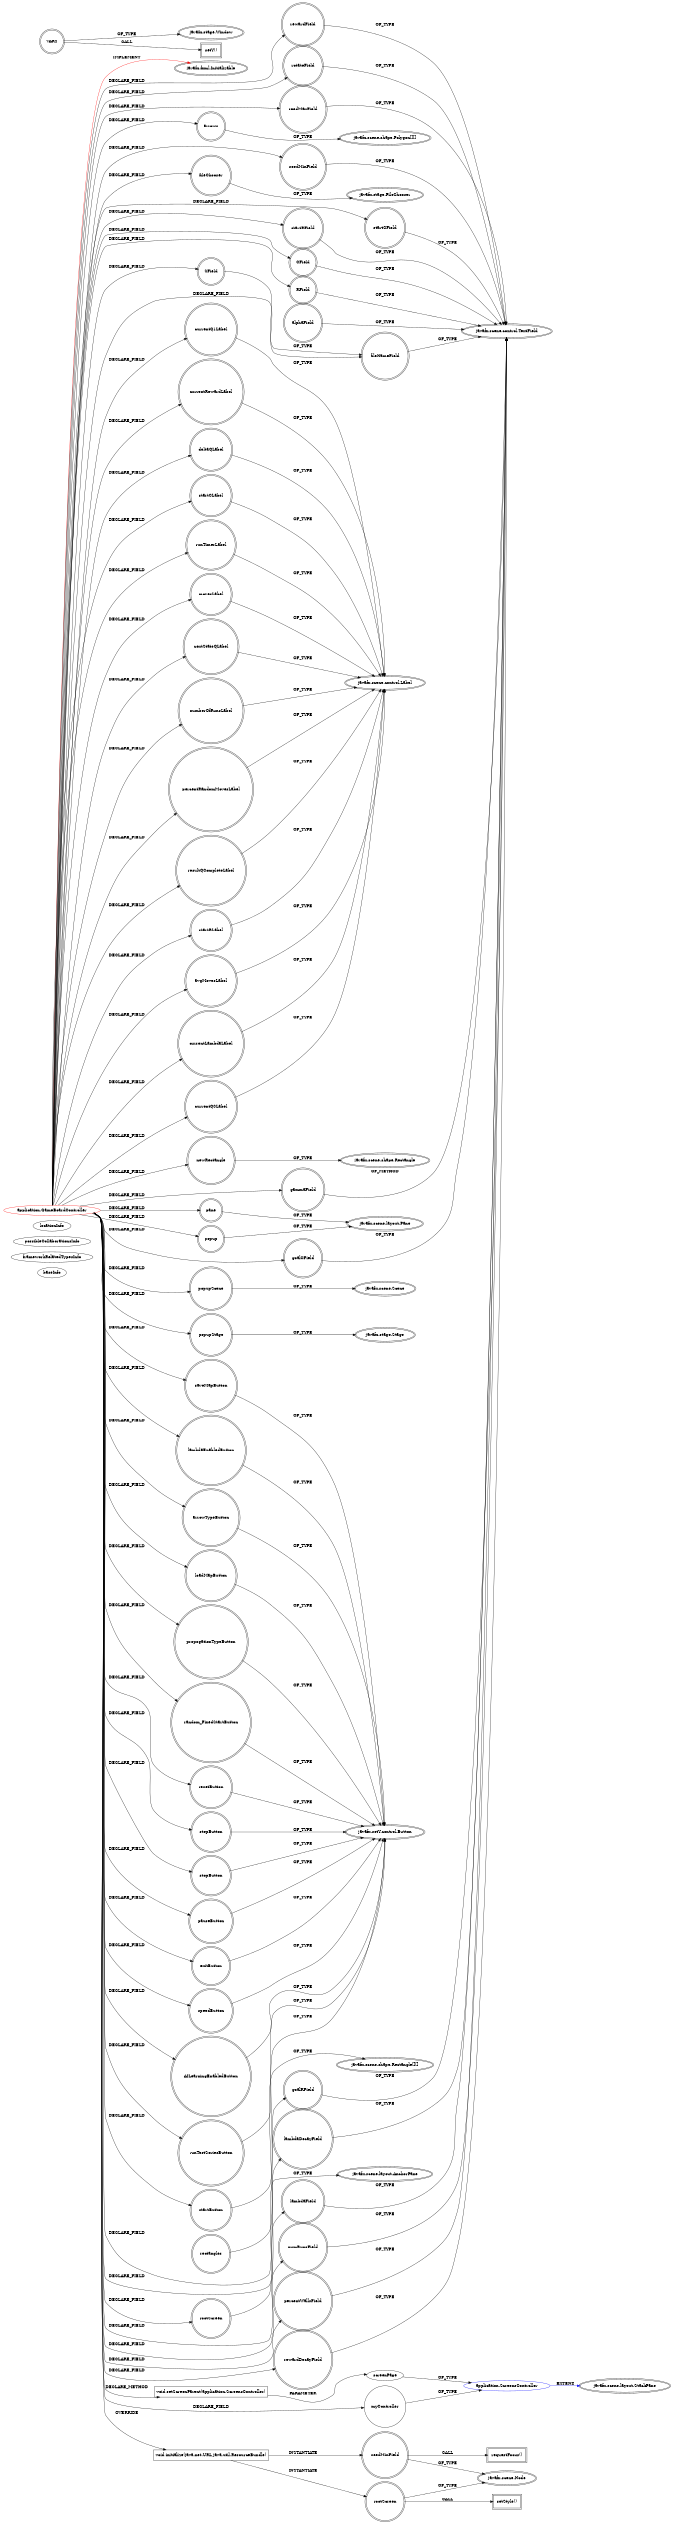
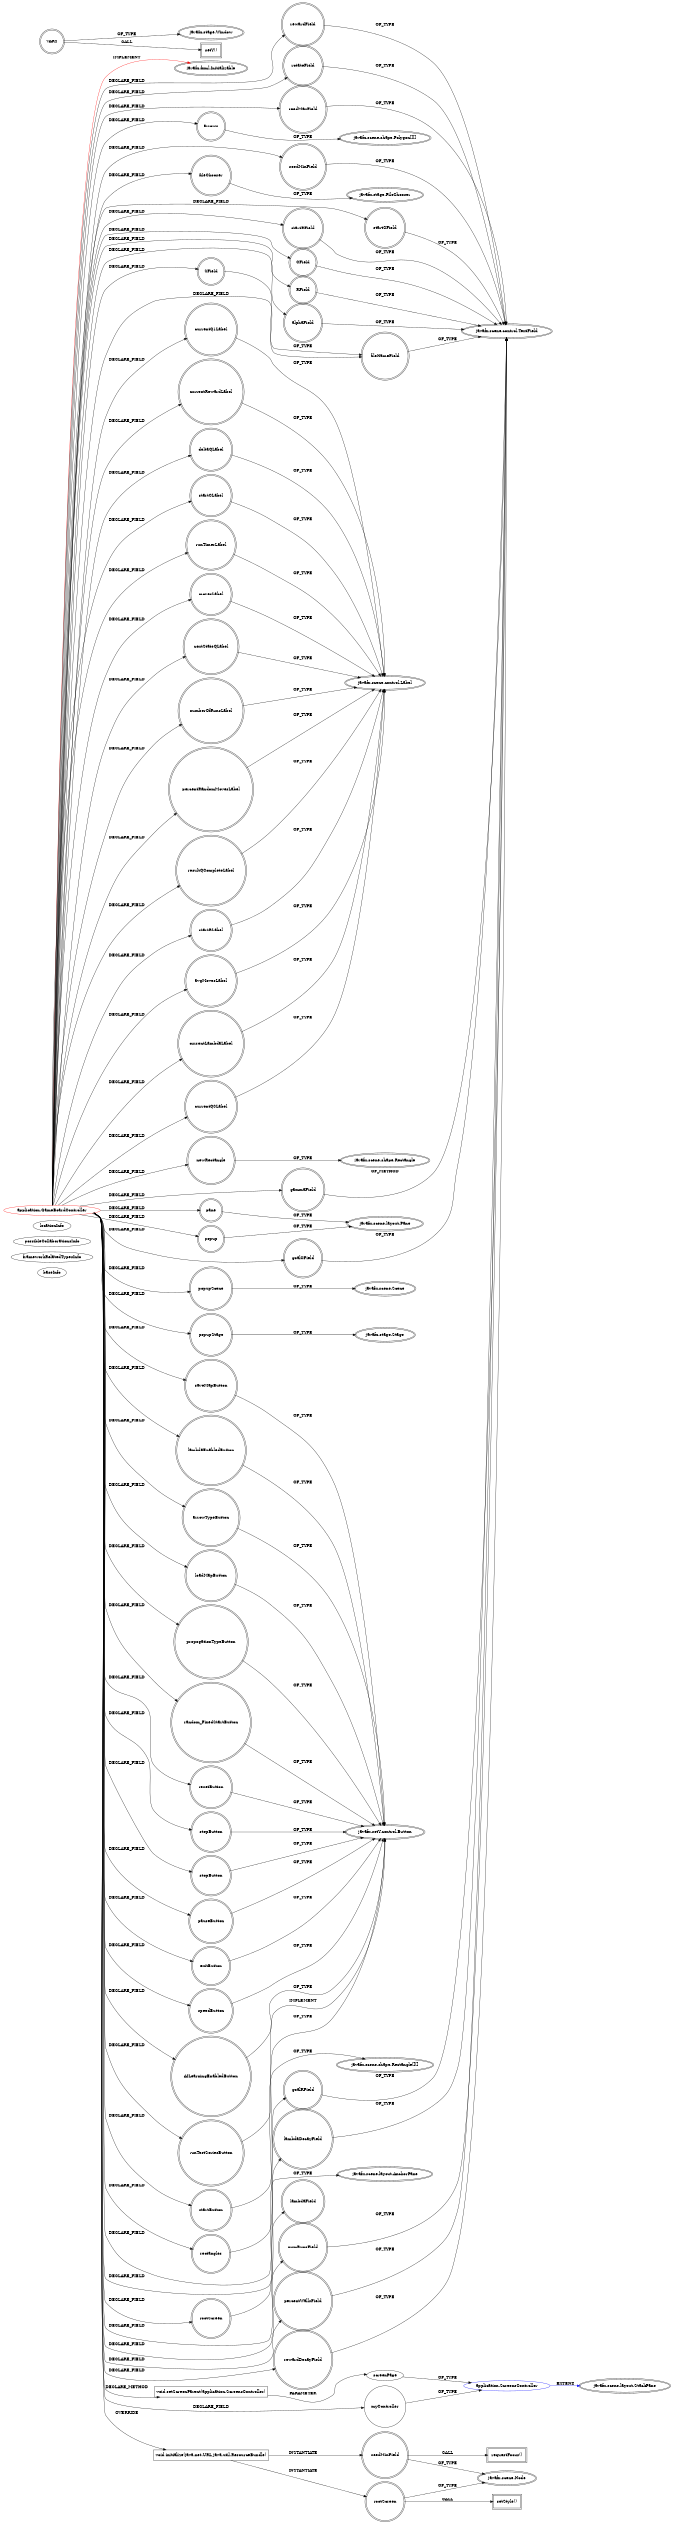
none -> (76, 531)
(489, 1325) -> none
none -> (104, 1752)
(303, 2001) -> (303, 2001)
